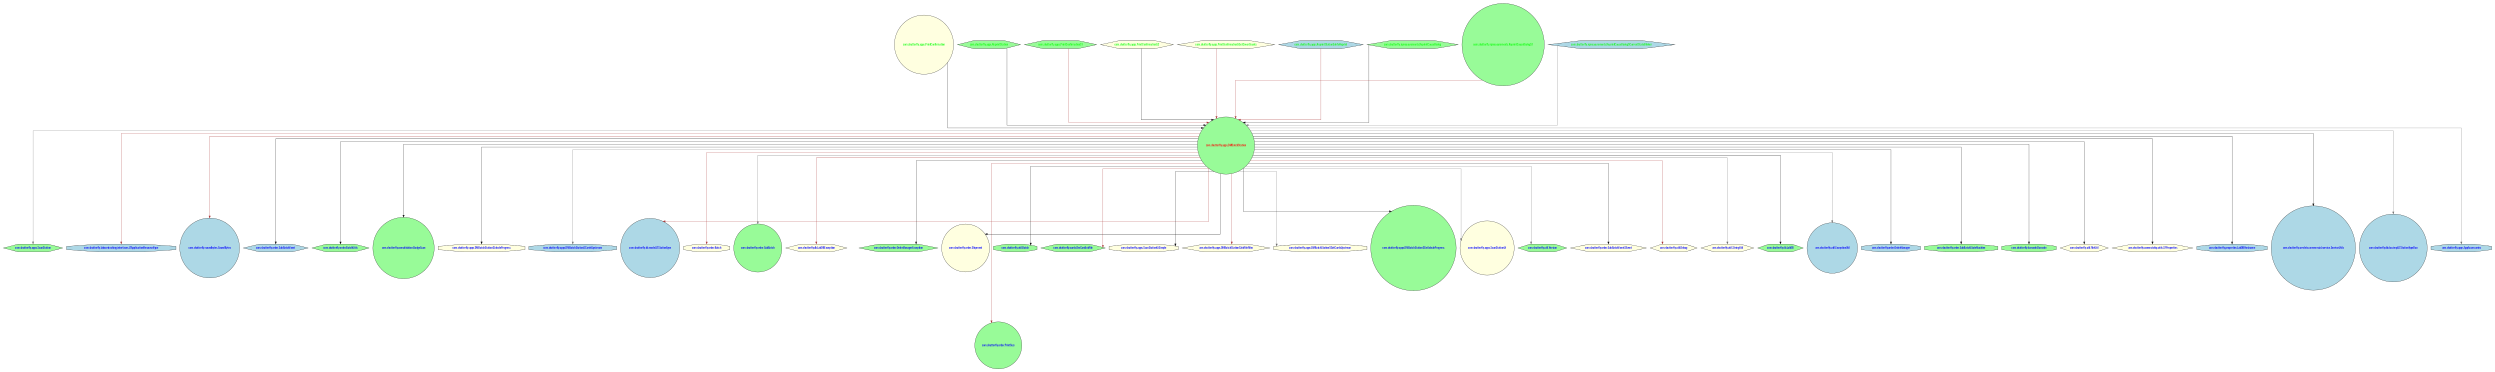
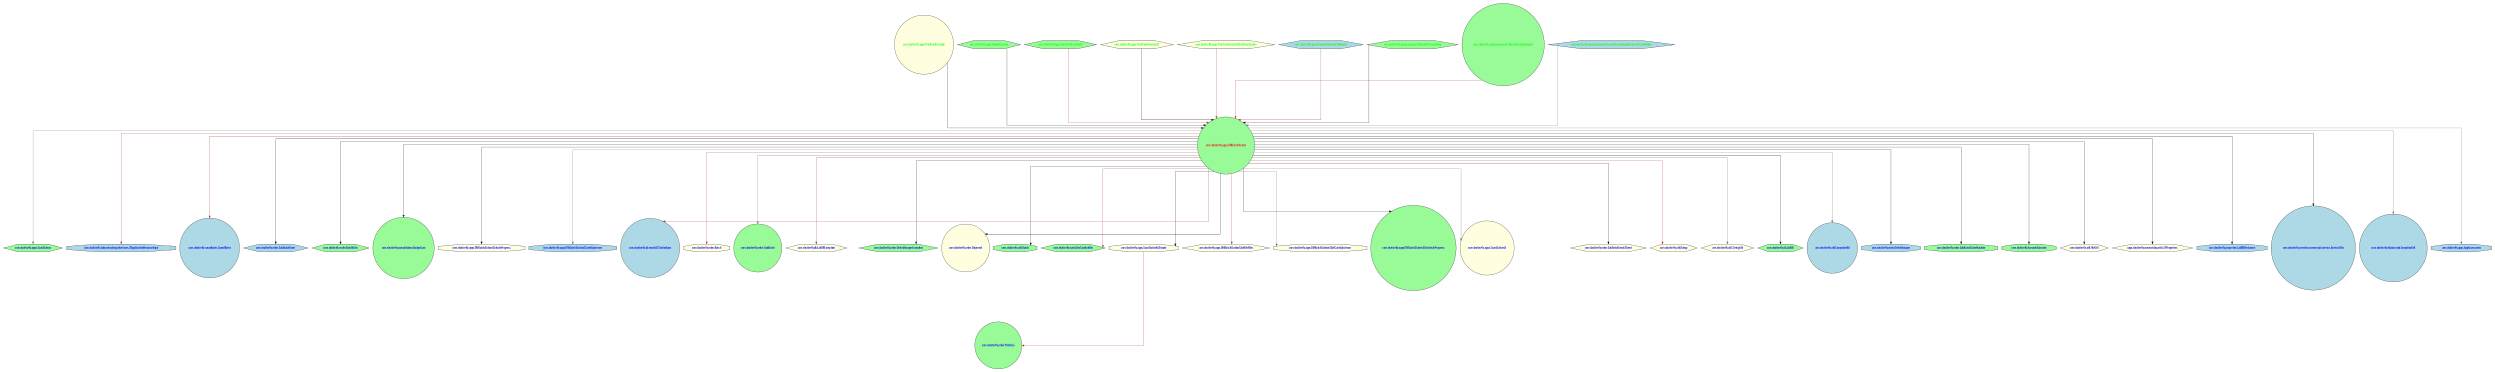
(1019, 163) -> (1131, 345)
(1542, 248) -> none
(2152, 248) -> (2152, 248)
(2393, 248) -> (2393, 248)
